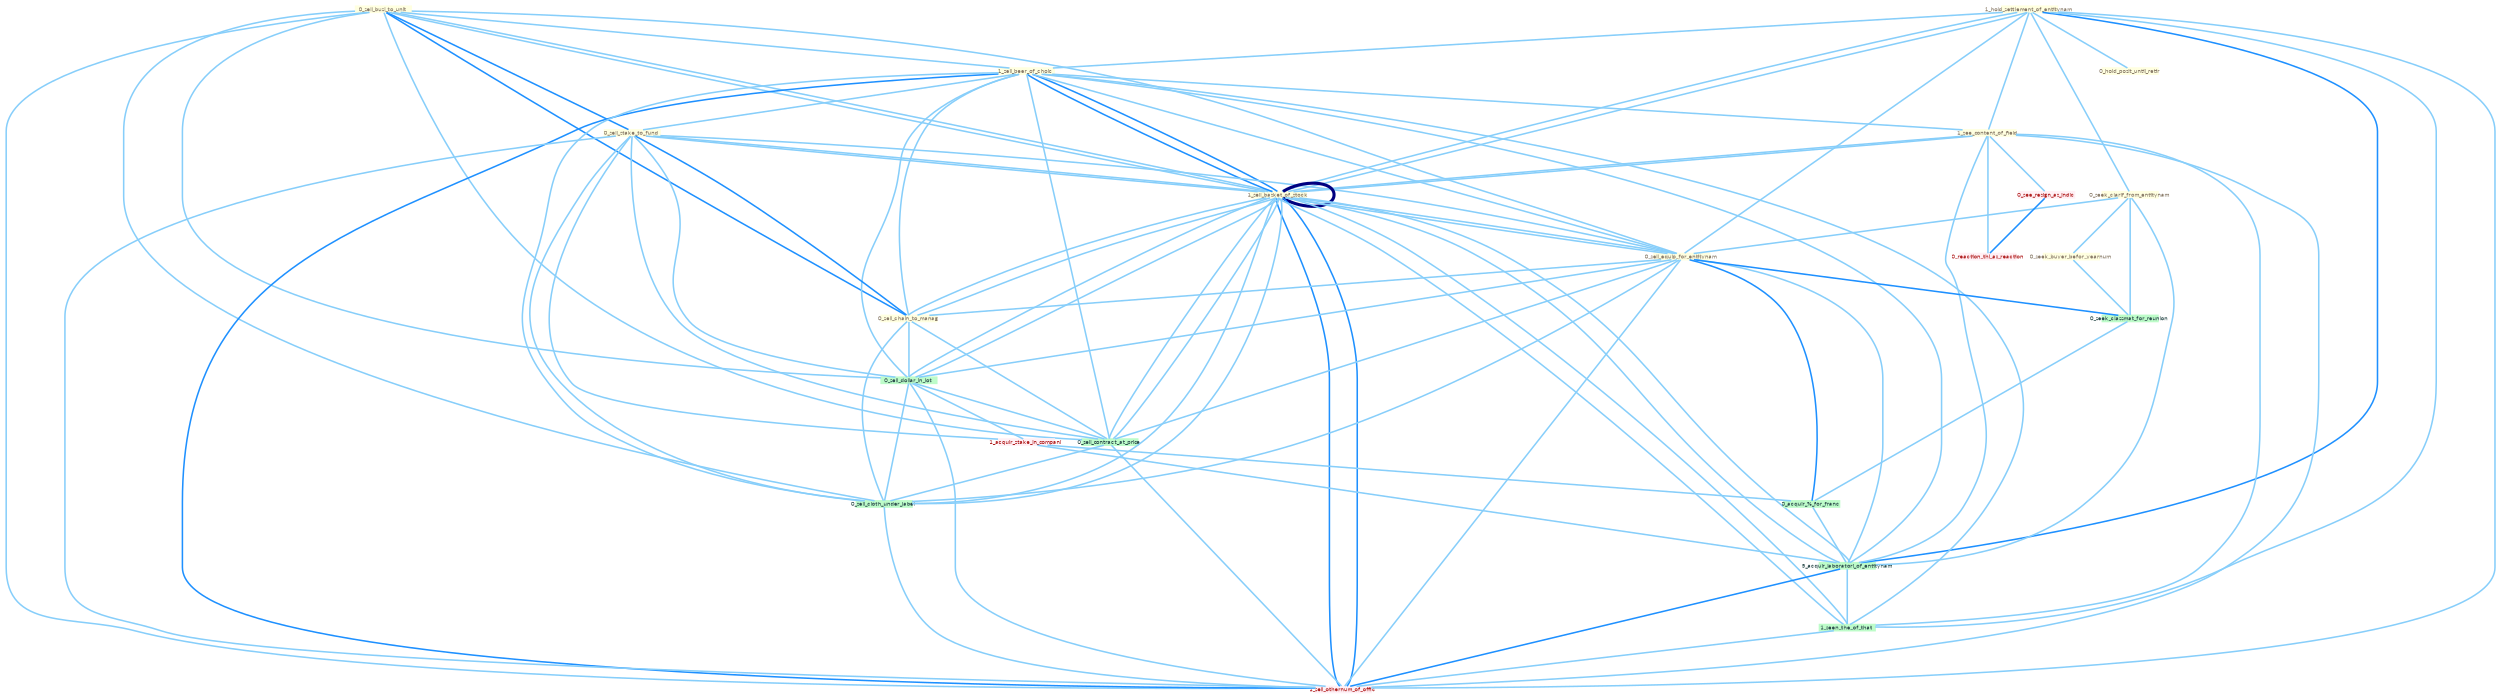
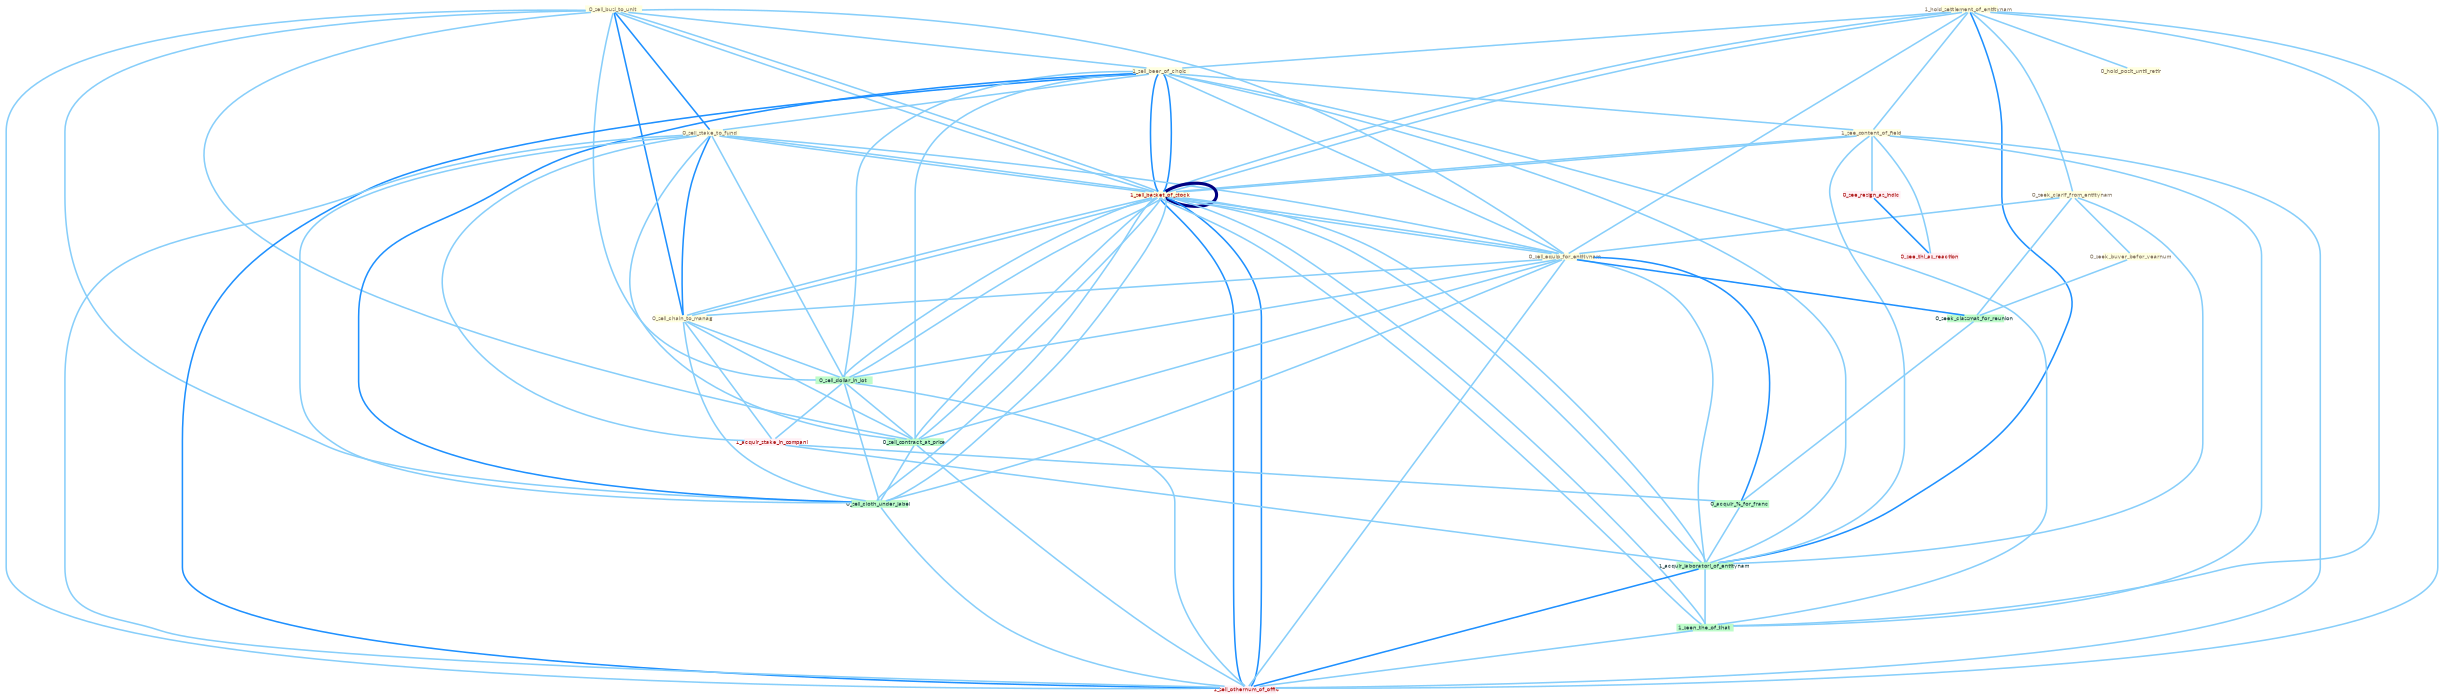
(1278, 195) -> (1161, 195)
(901, 203) -> (728, 380)
(545, 219) -> (434, 223)
(1988, 257) -> (1931, 257)
(1847, 566) -> (1705, 566)
